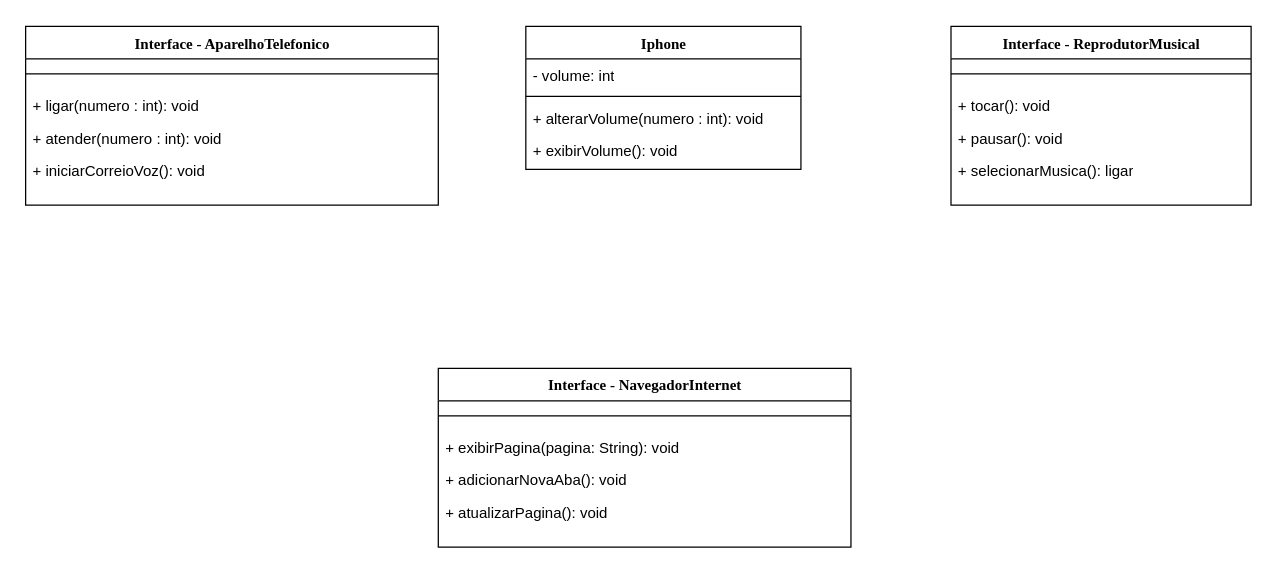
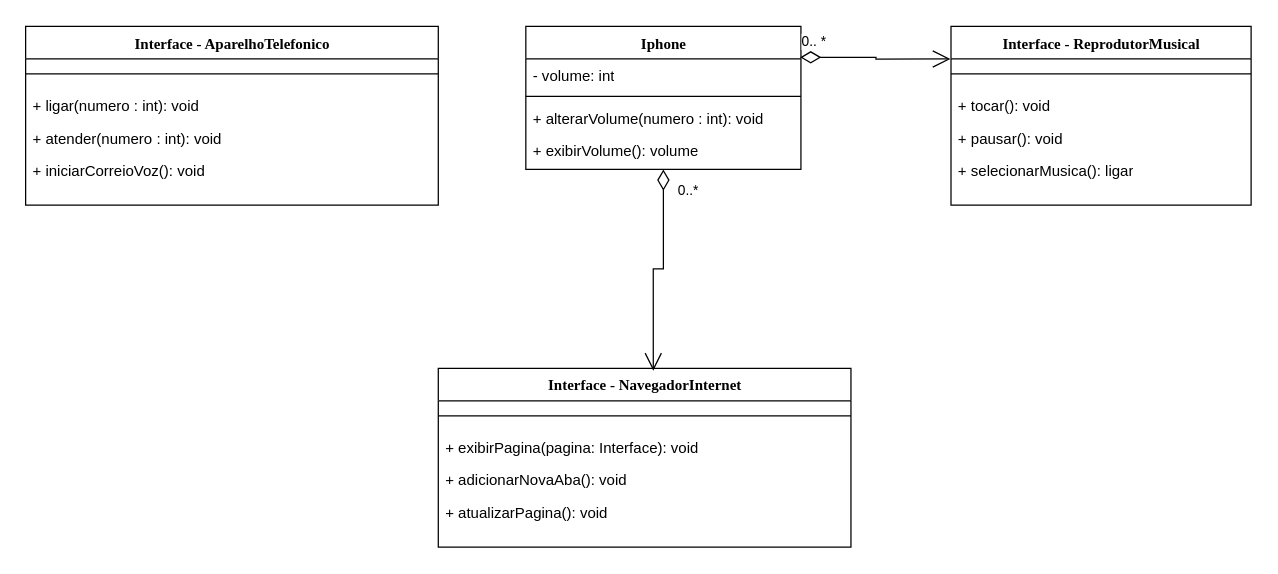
none -> (883, 59)
(612, 152) -> (620, 152)
none -> (653, 273)
(575, 448) -> (590, 448)
